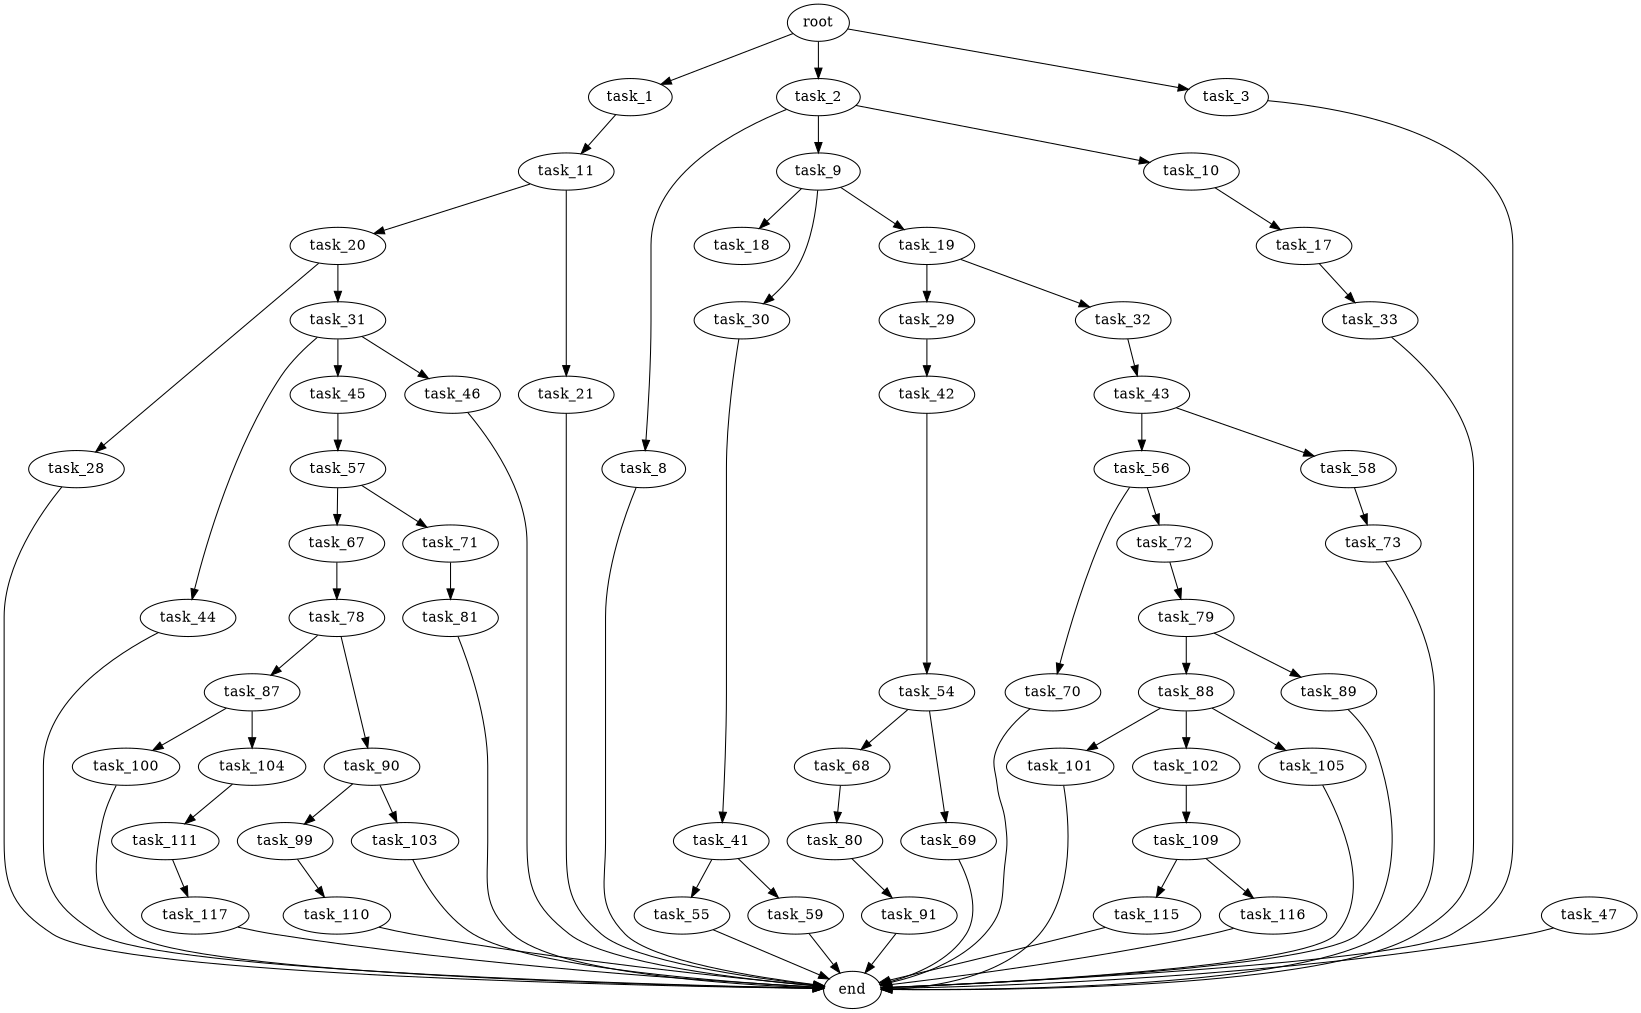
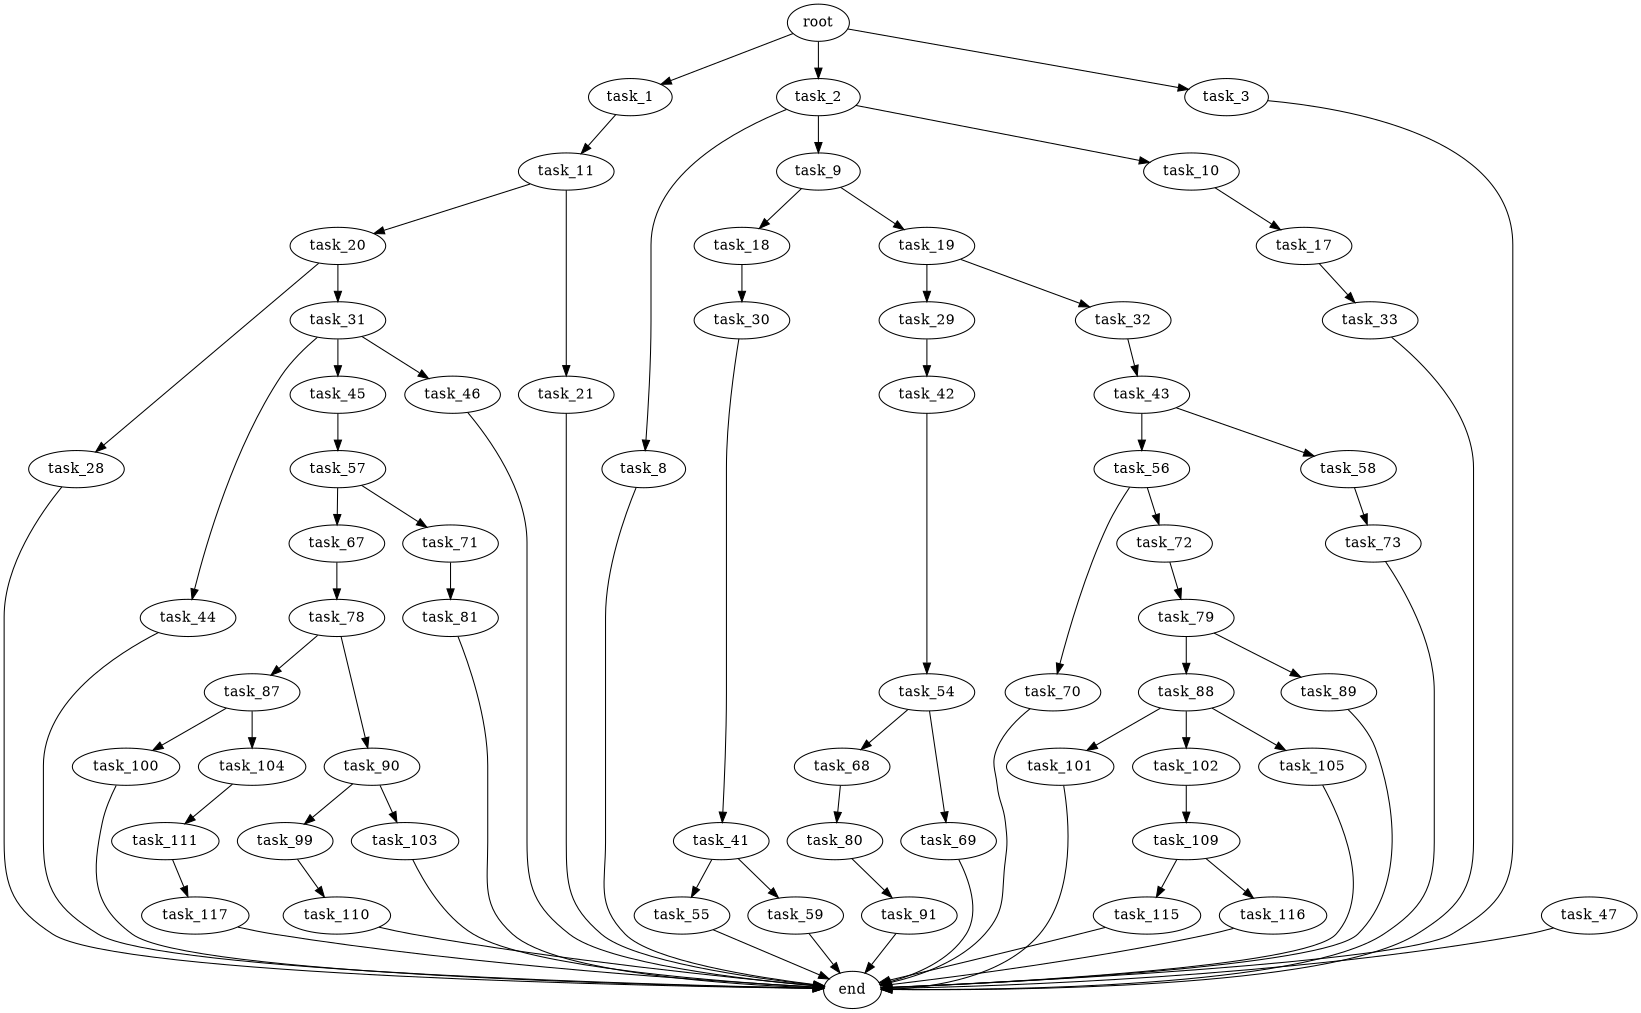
(806, 249) -> (742, 278)
